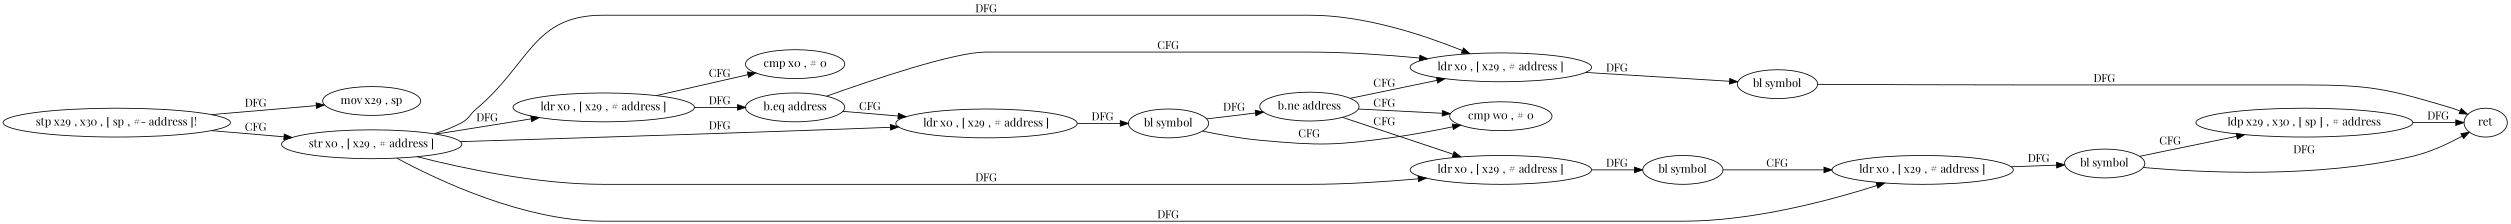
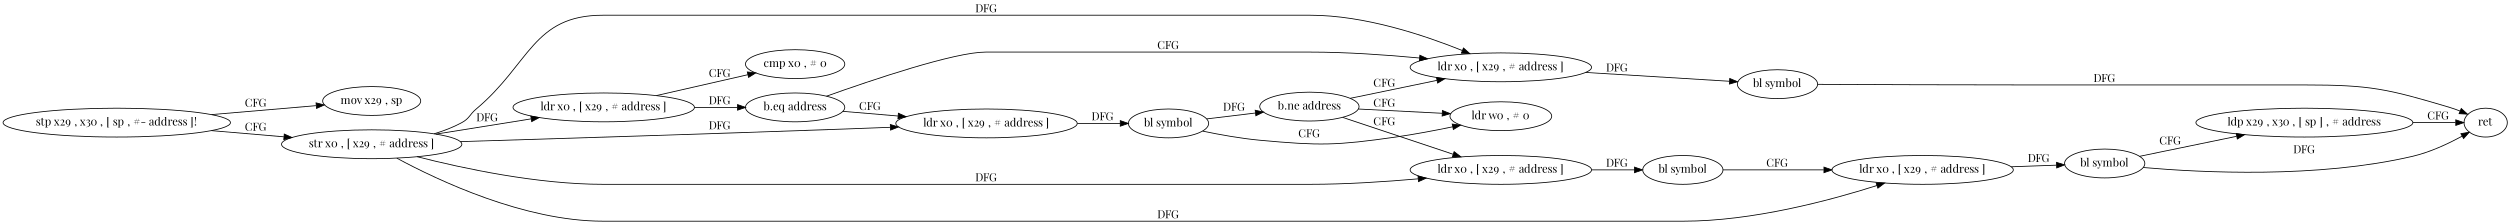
(256, 104) -> (256, 104)
(1501, 116) -> (1501, 116)
(2438, 117) -> (2438, 117)
